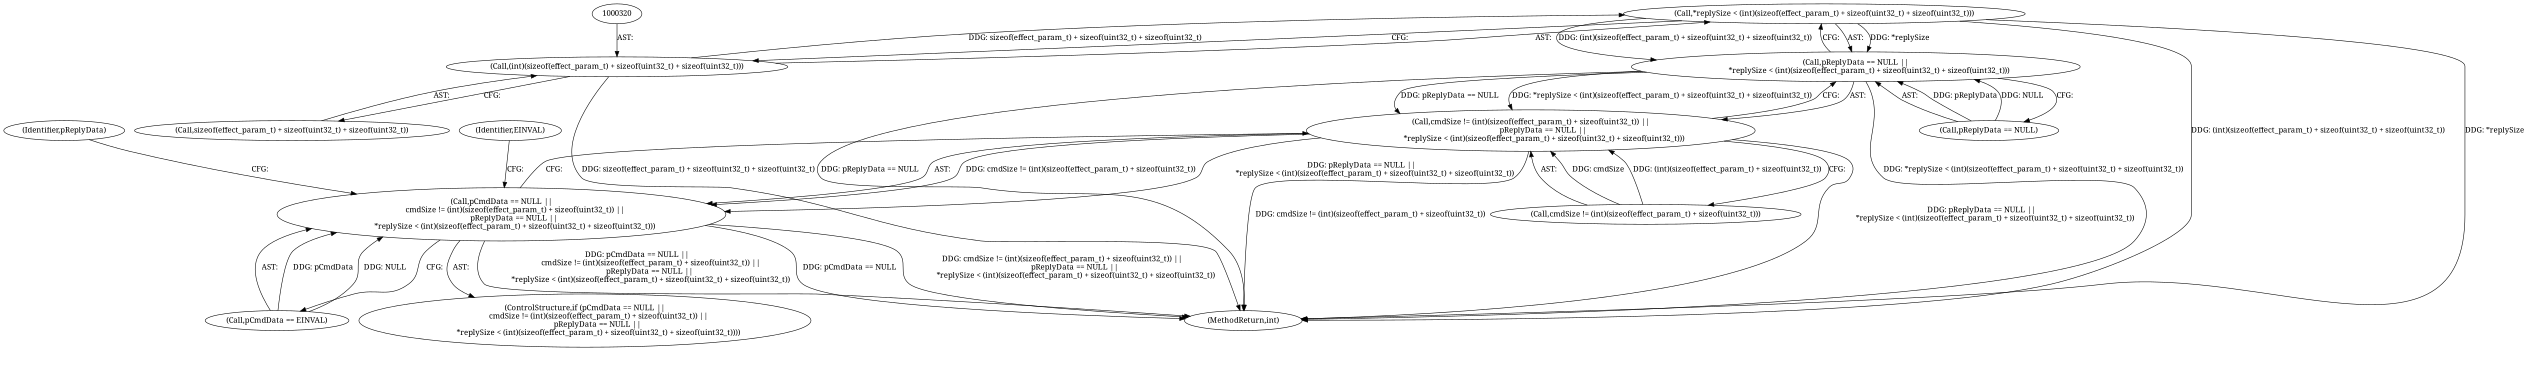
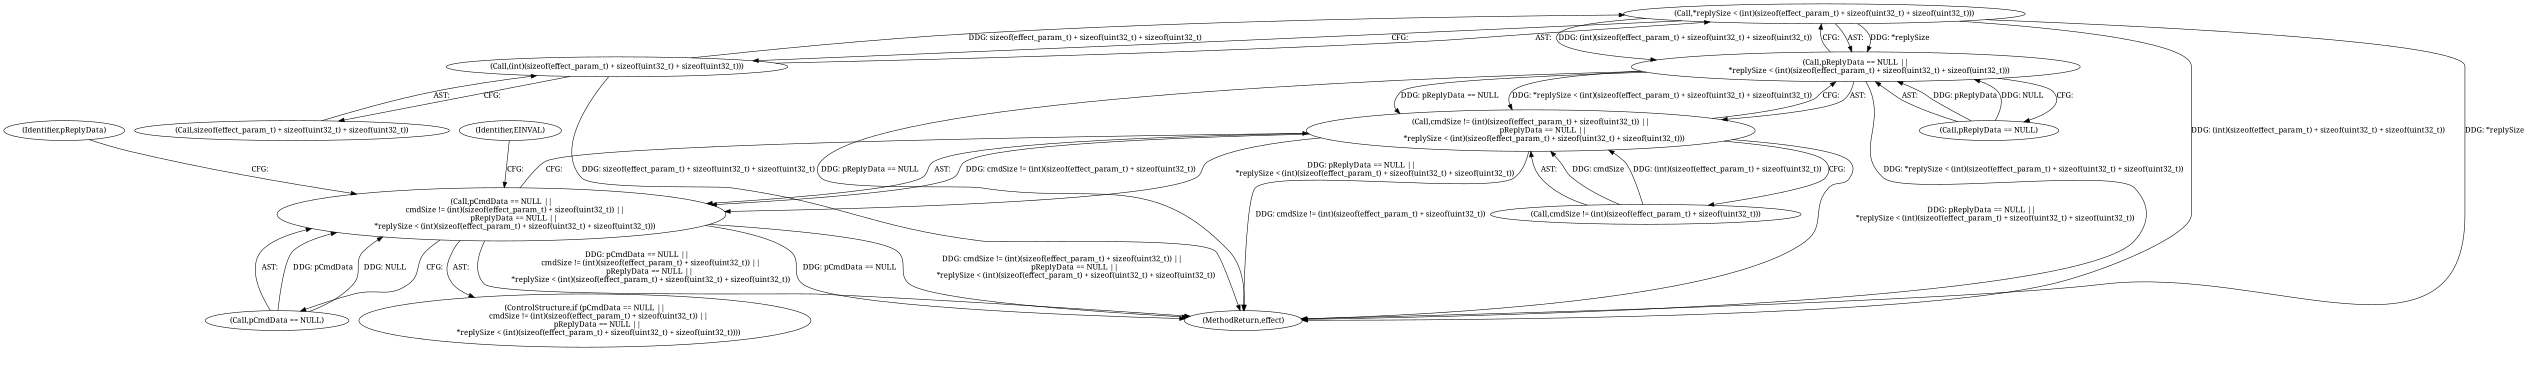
(617, 14) -> none
(277, 321) -> (277, 321)
(1243, 321) -> (1243, 321)
